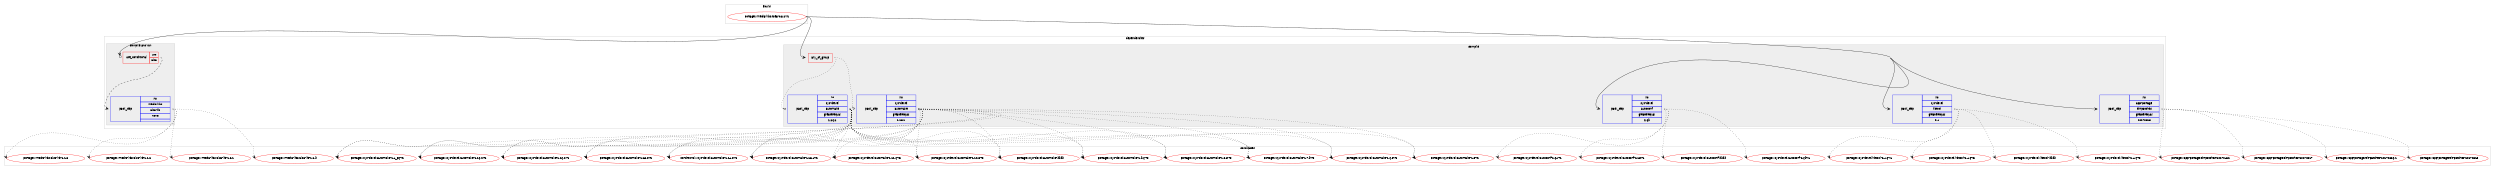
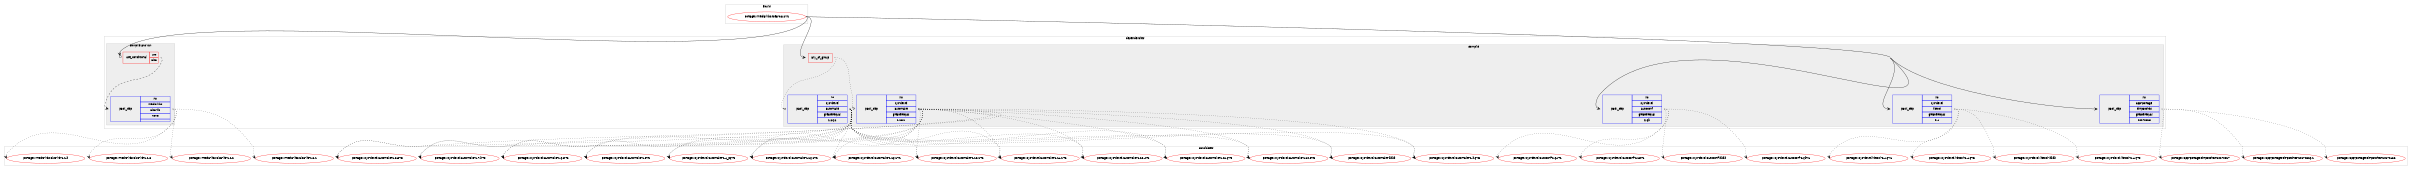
(709, 158) -> (1040, 158)
(2449, 158) -> none
